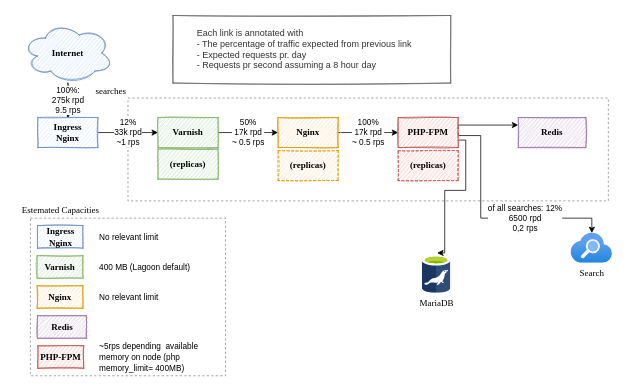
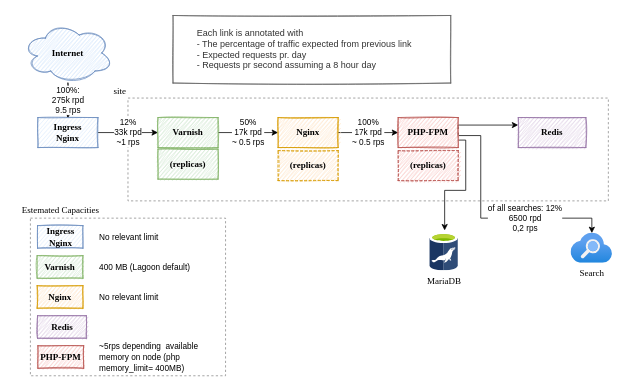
(106, 90) -> (117, 90)
(436, 274) -> (444, 252)
